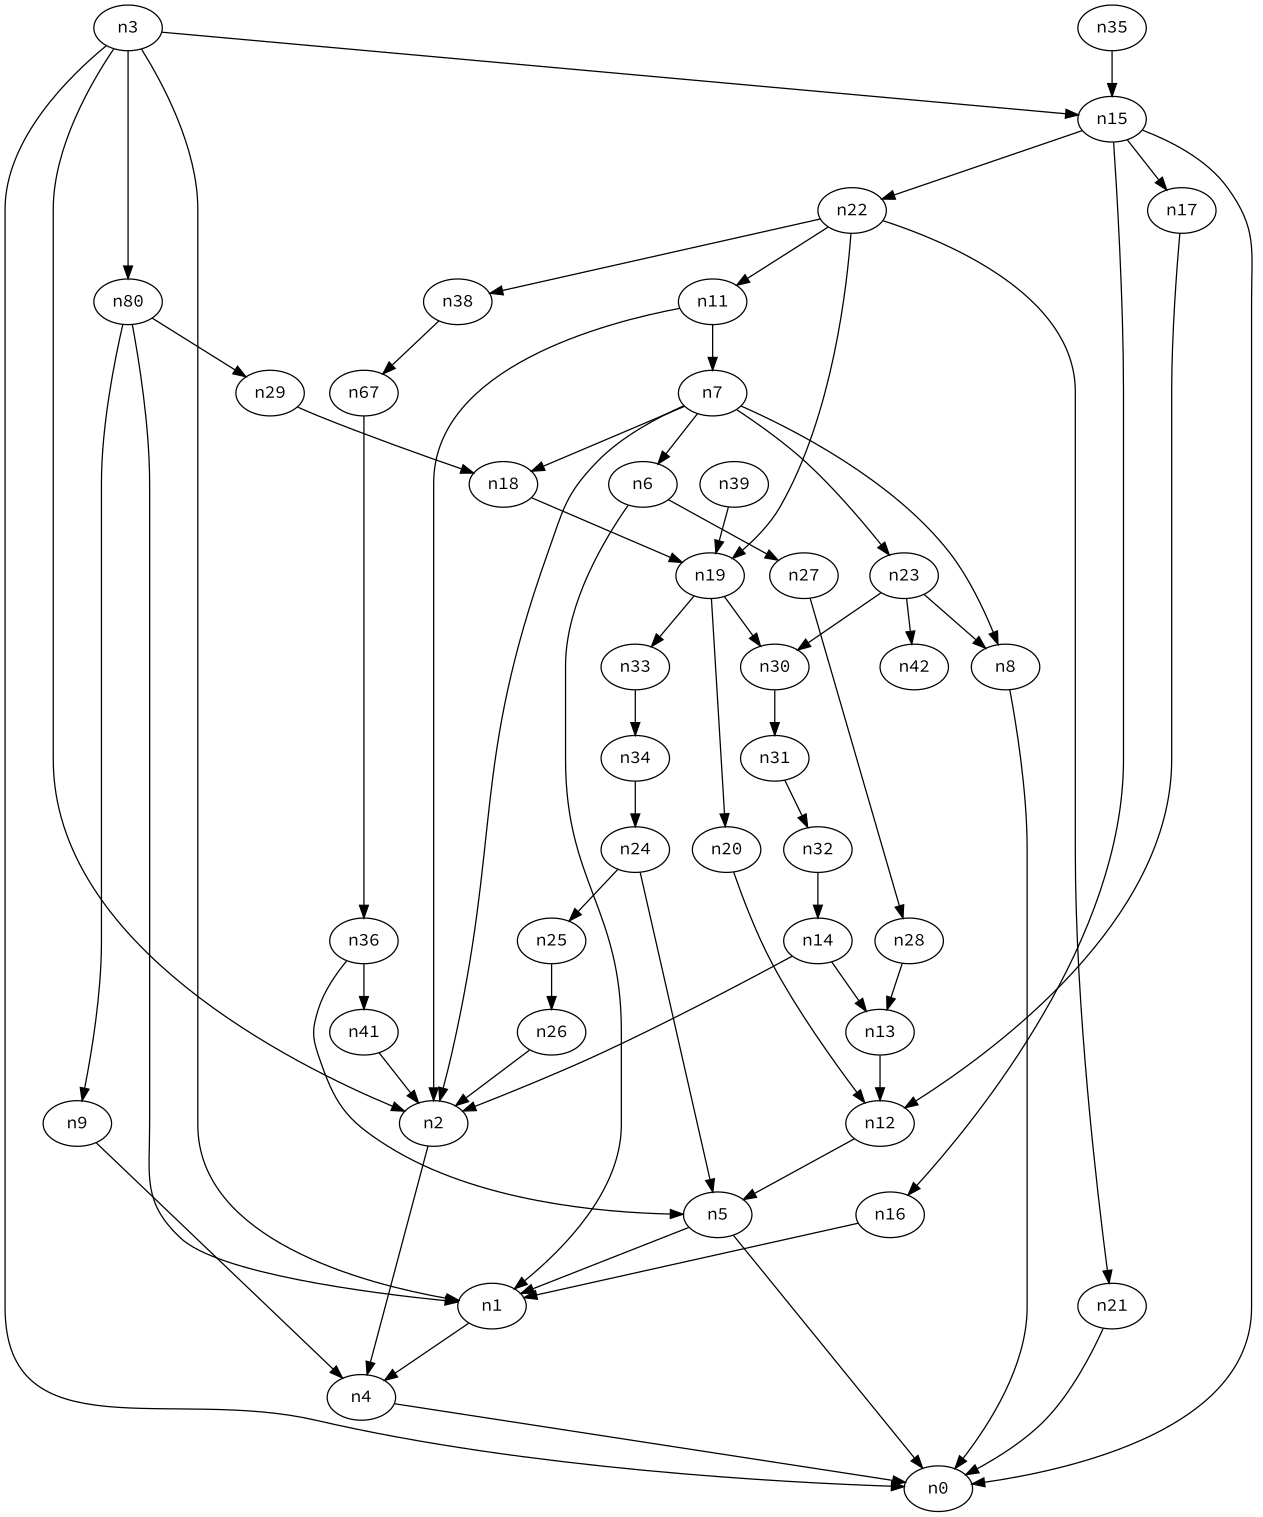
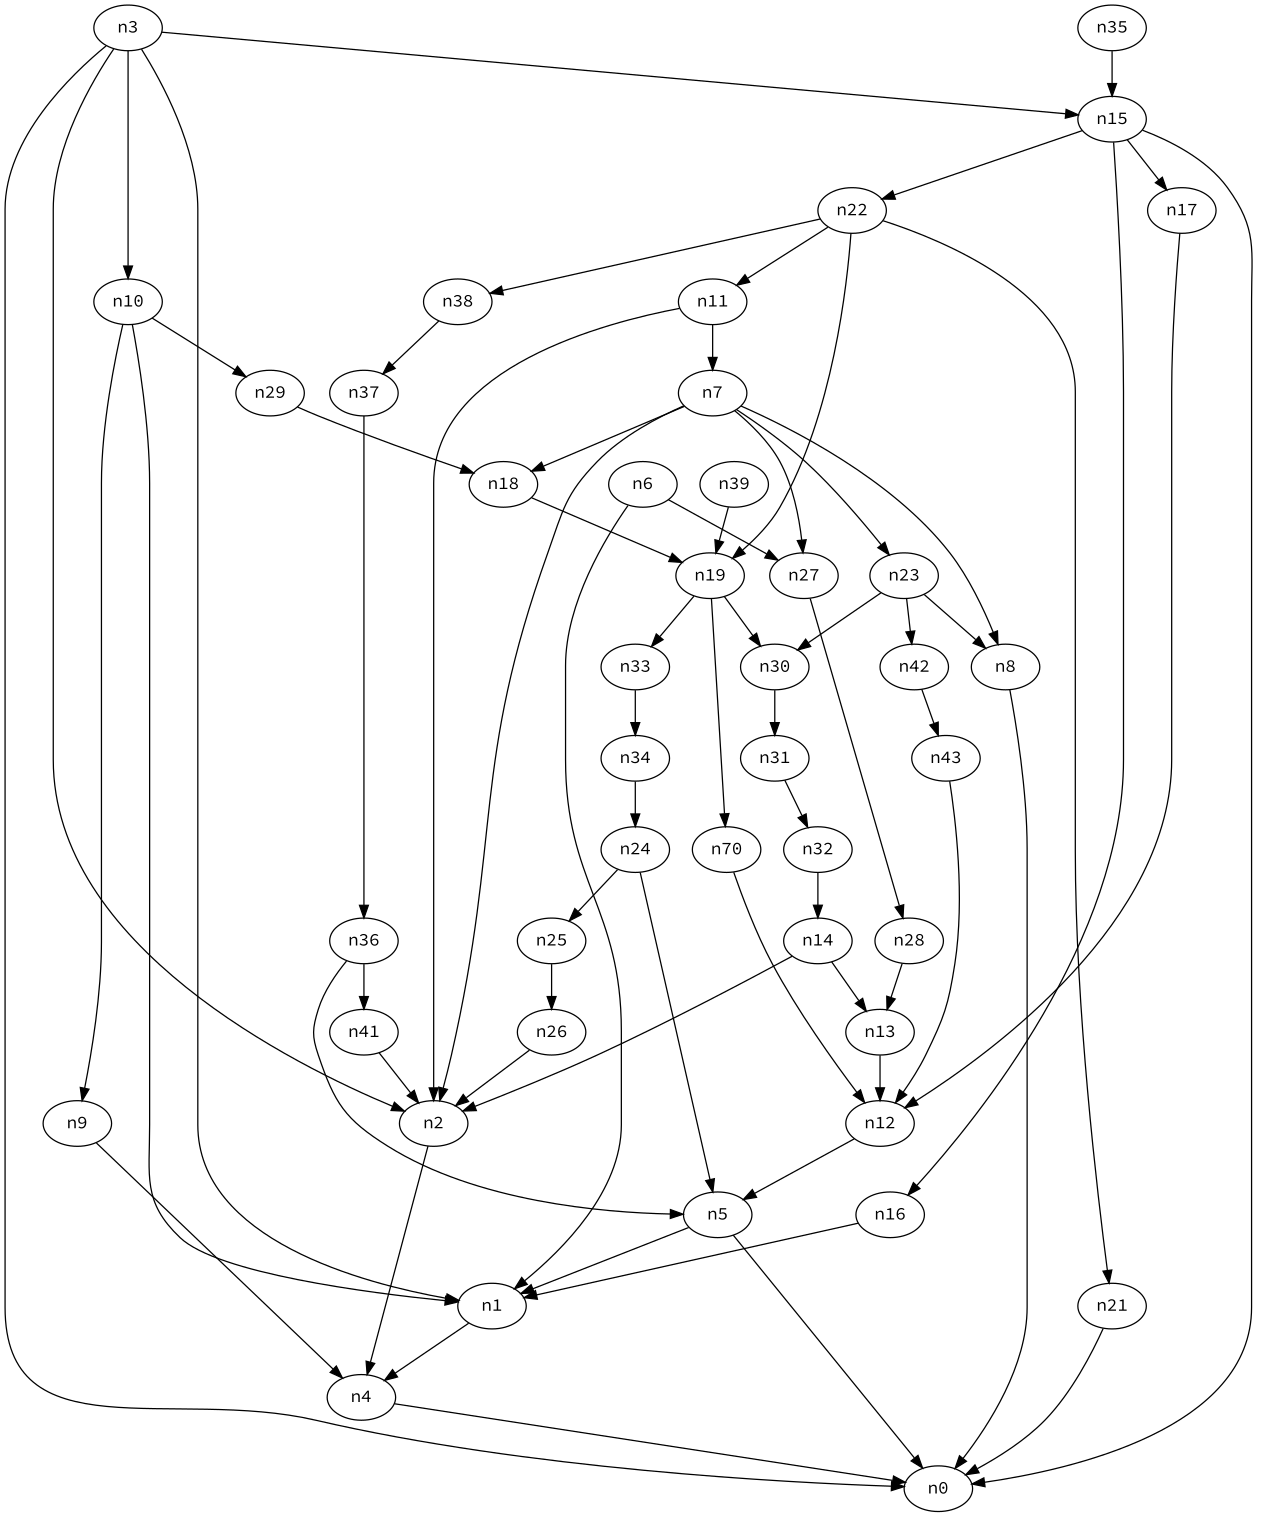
(128, 302) -> (128, 302)
(364, 393) -> (364, 393)
(682, 434) -> (783, 468)
none -> (946, 758)
(727, 850) -> (727, 850)
